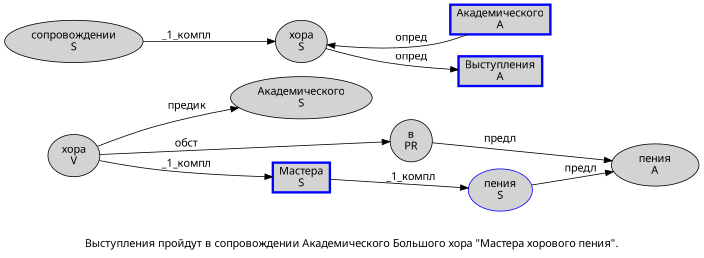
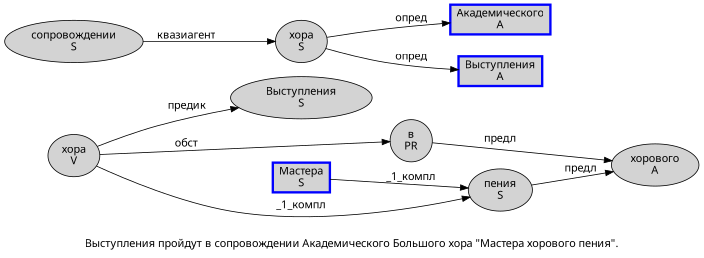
(187, 36) -> (187, 36)
(402, 48) -> (385, 29)
(301, 98) -> (301, 98)
(655, 165) -> (655, 165)
(182, 172) -> (276, 216)
(500, 190) -> (500, 190)
